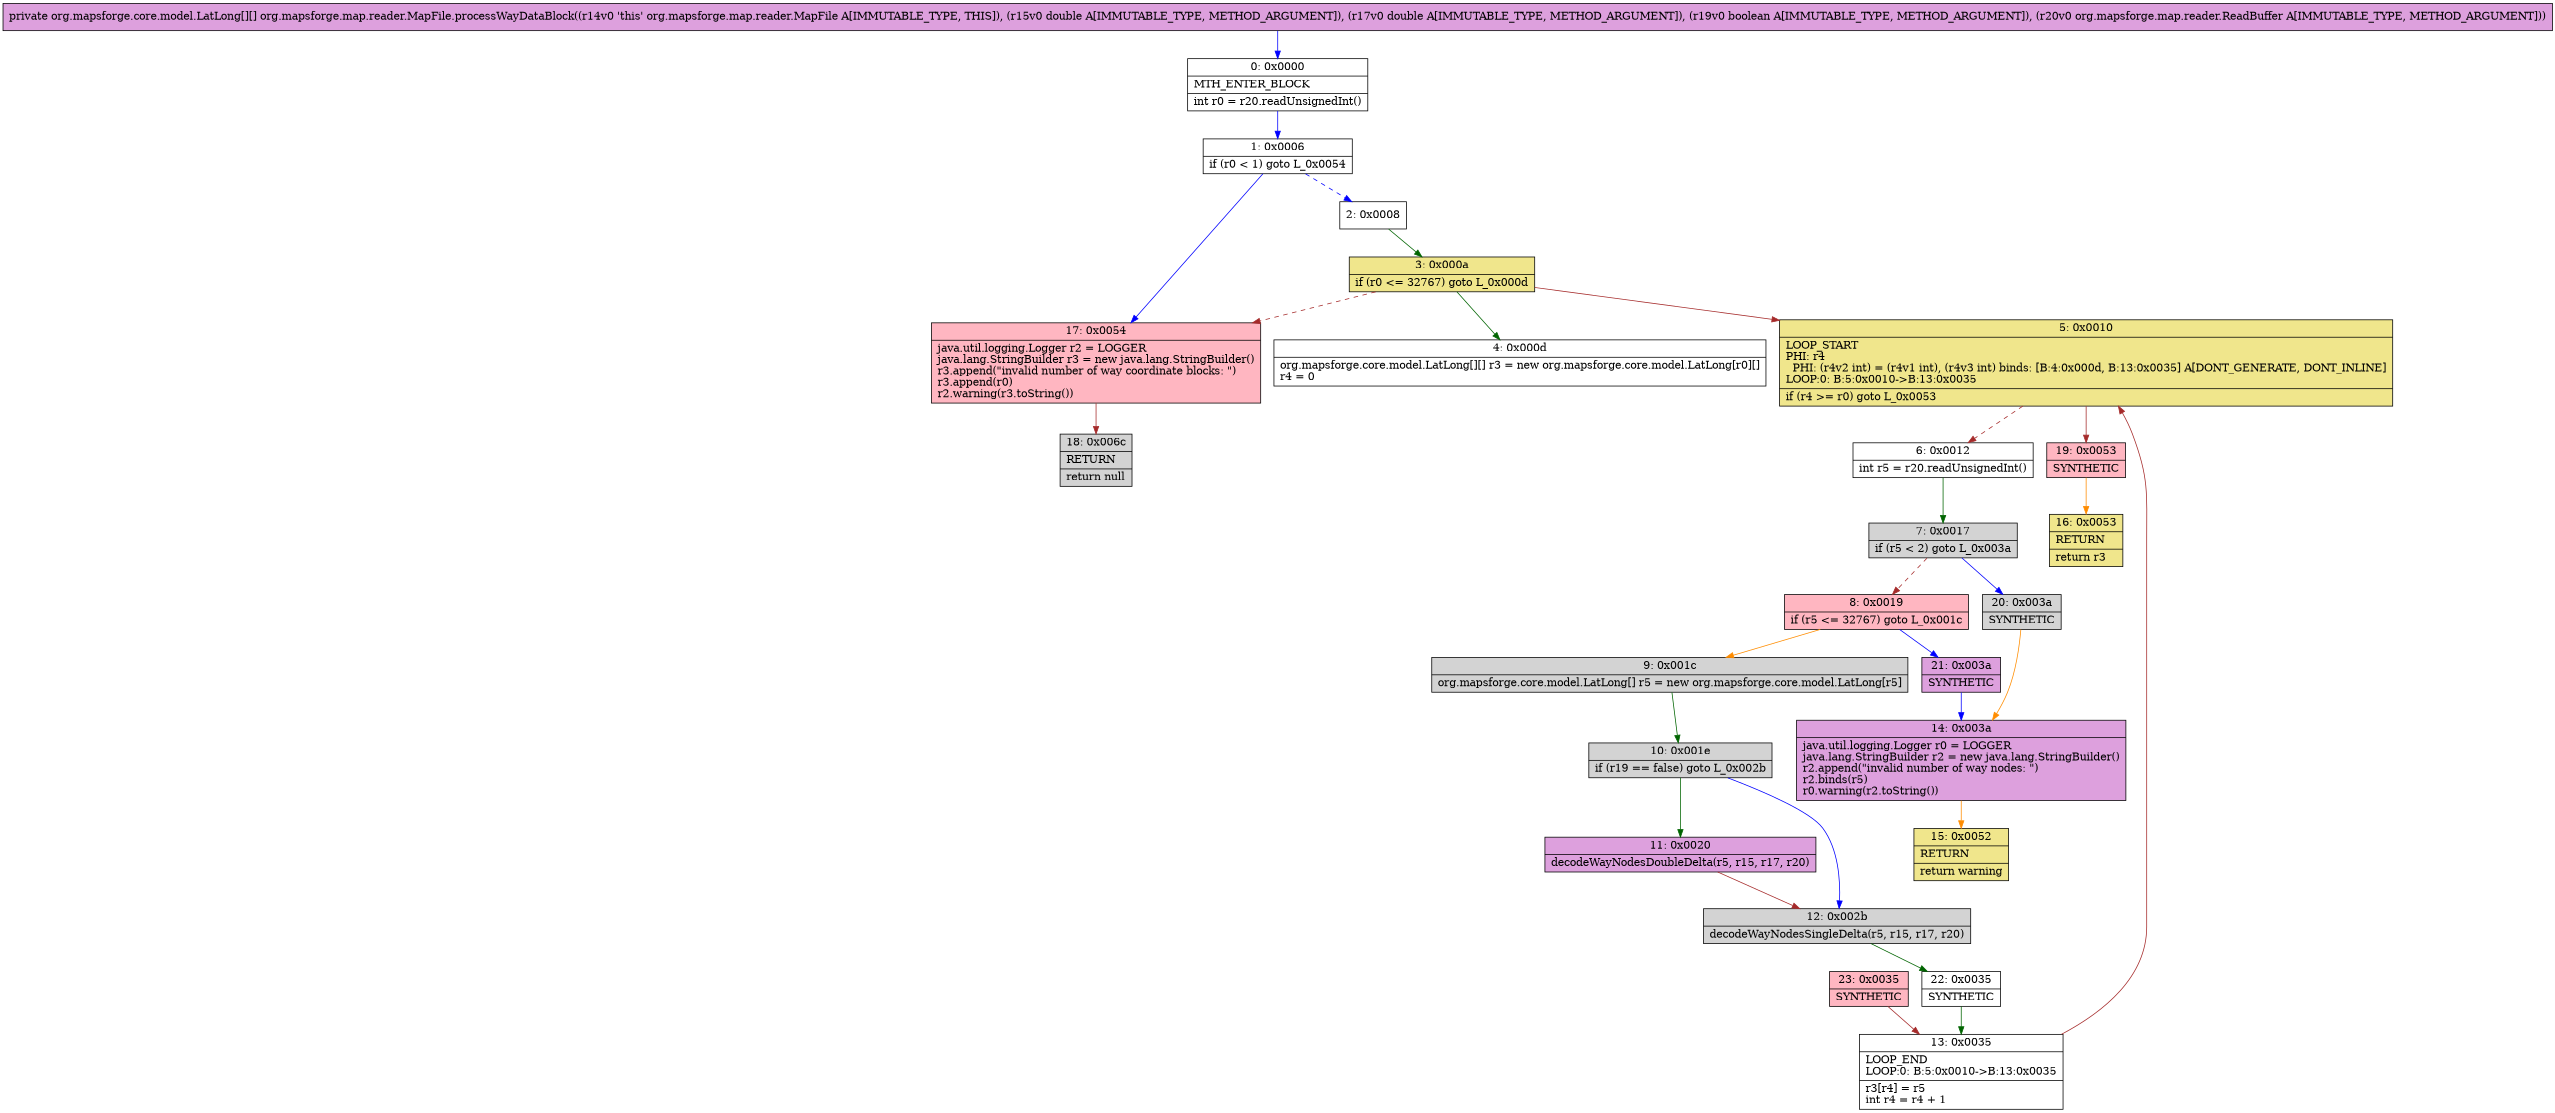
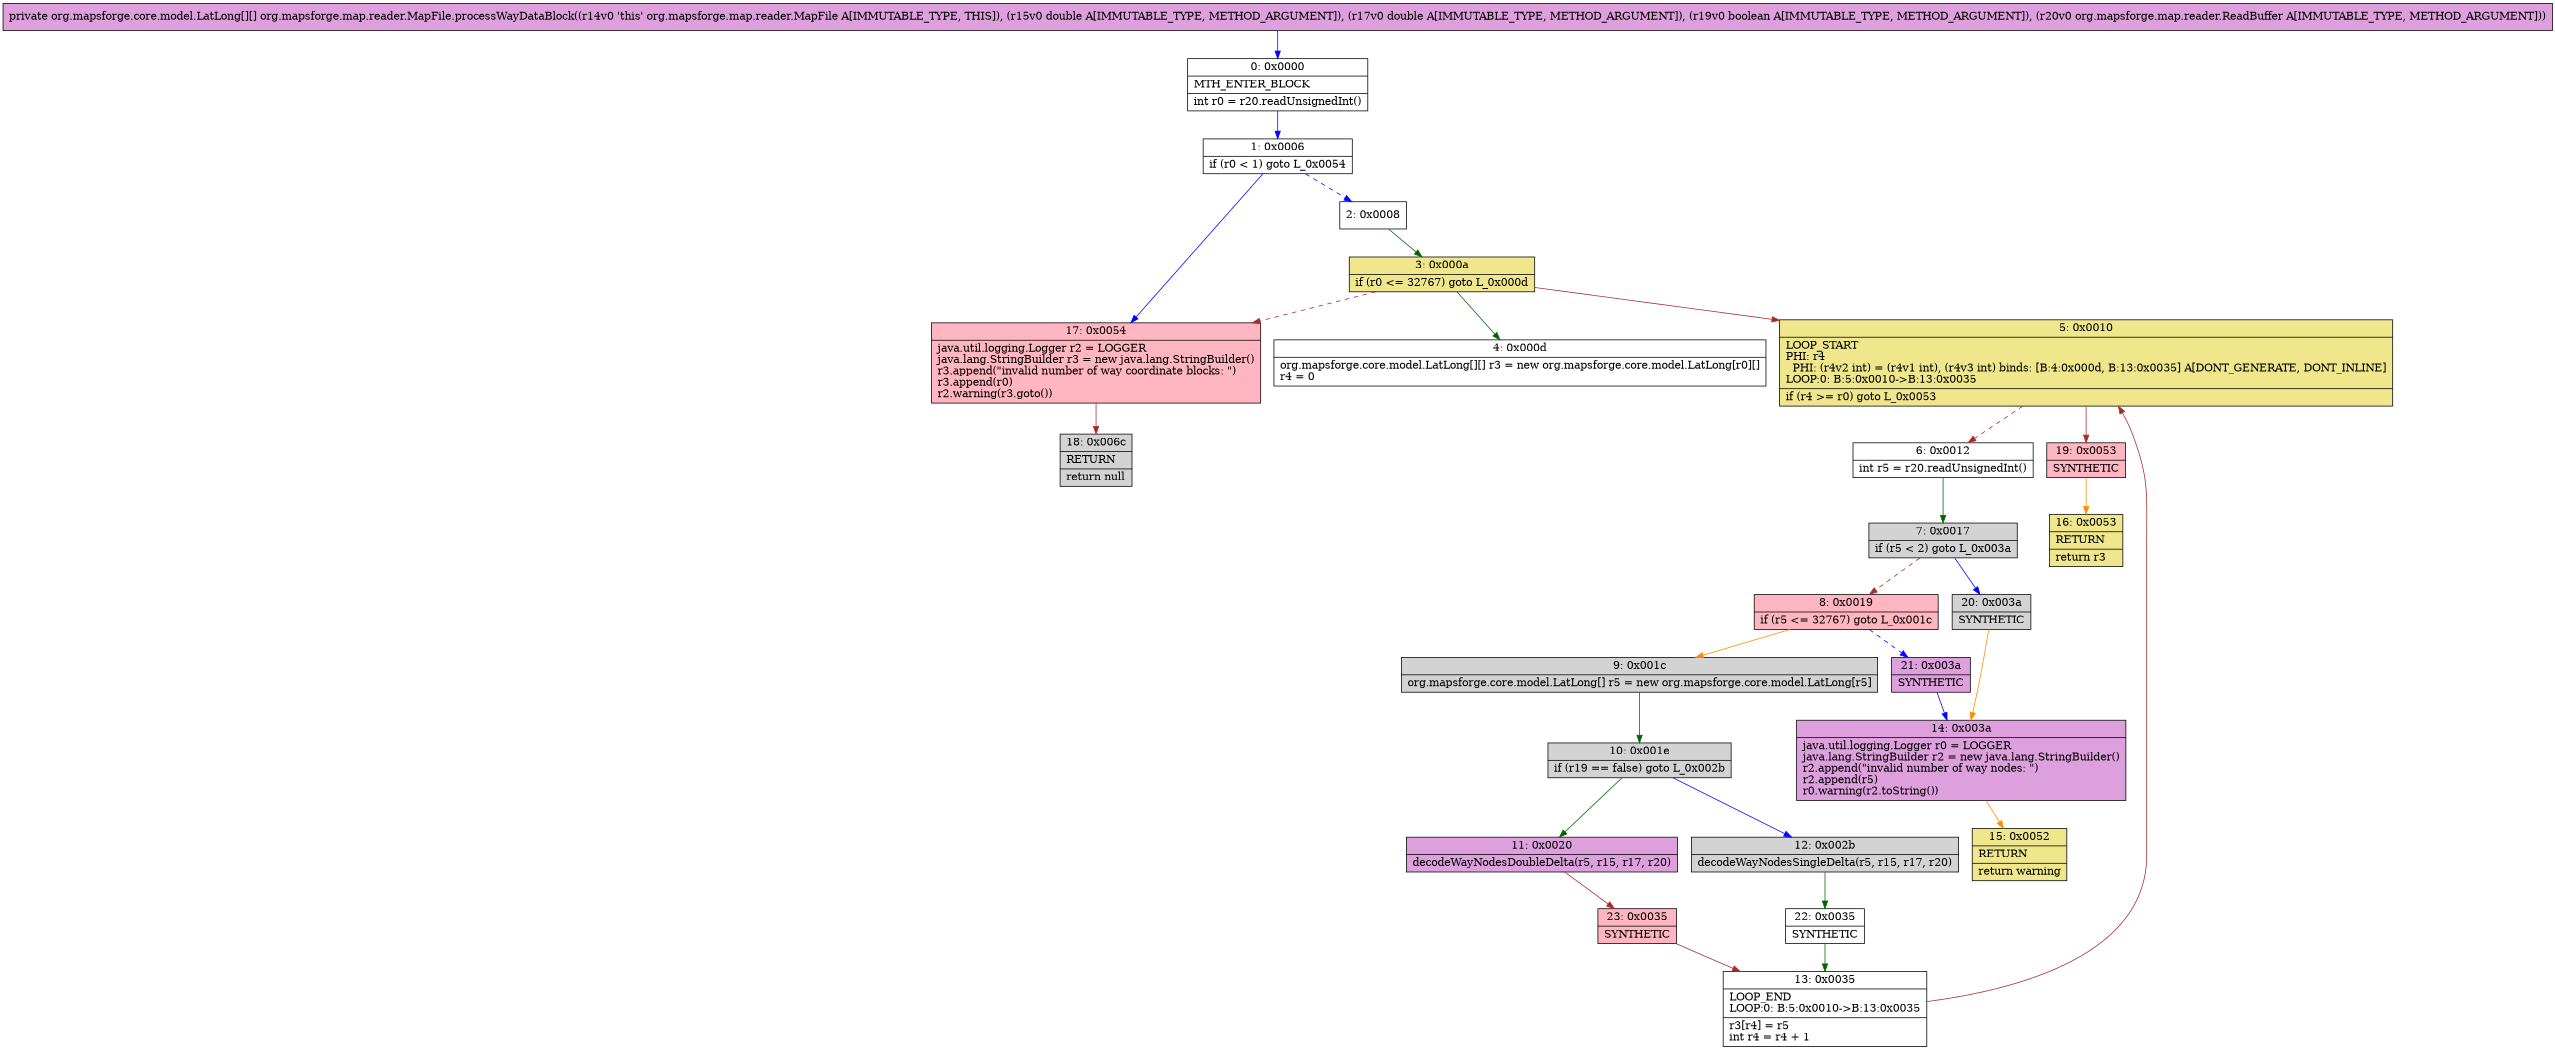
(1006, 394) -> (995, 394)
(1916, 641) -> (1885, 641)
(1835, 780) -> (1841, 780)
(1755, 889) -> (1586, 888)
